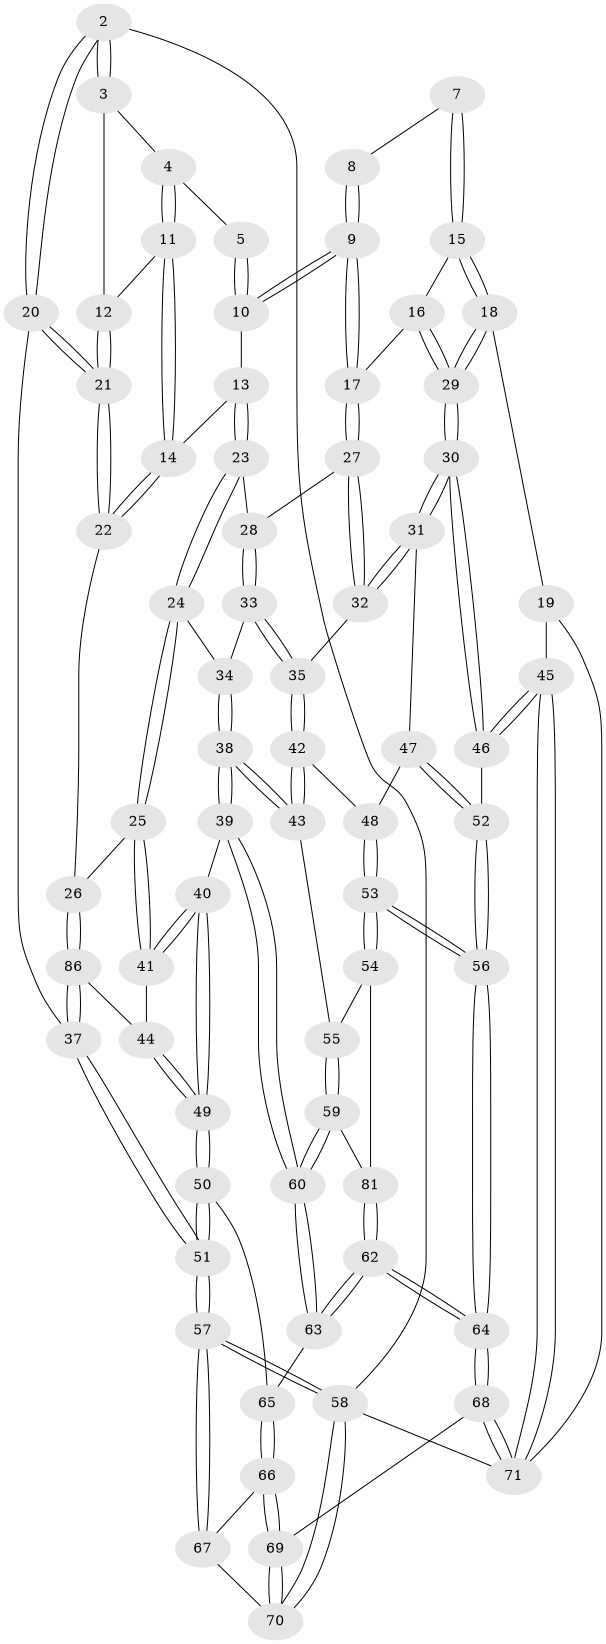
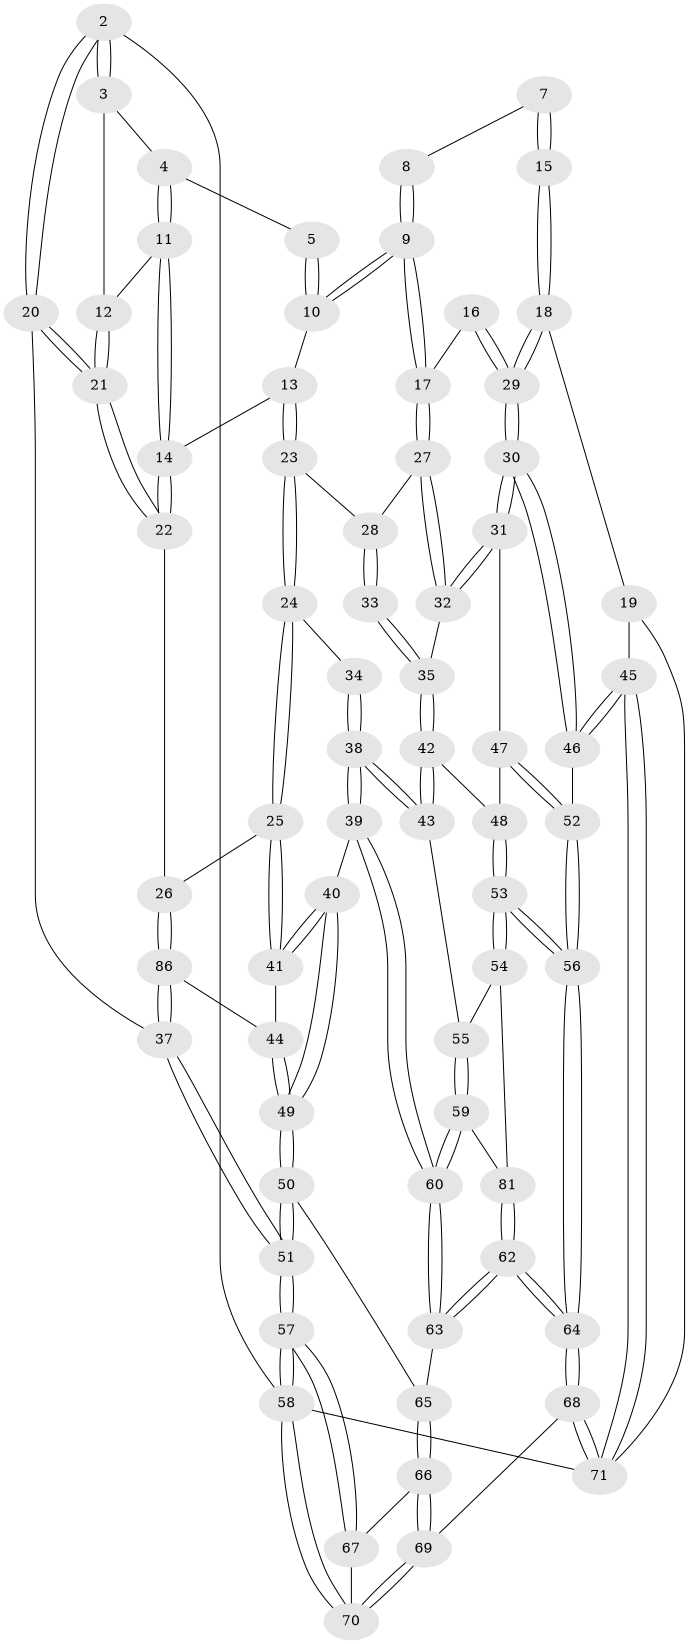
(437, 277) -> none
(237, 640) -> none
